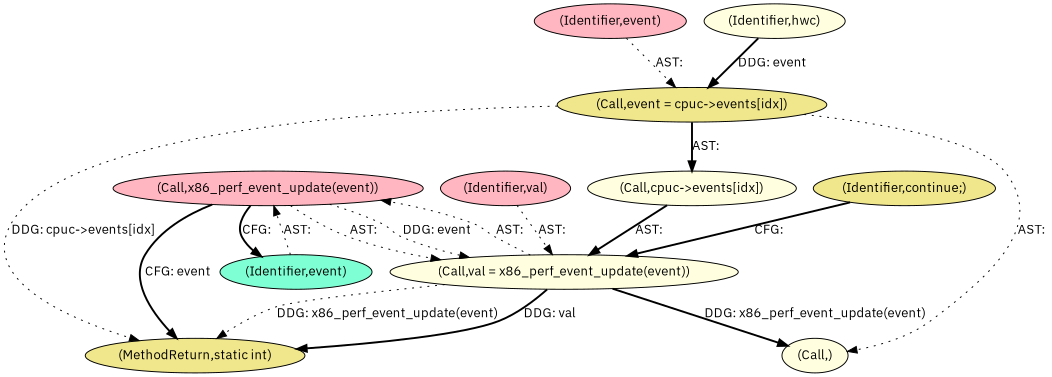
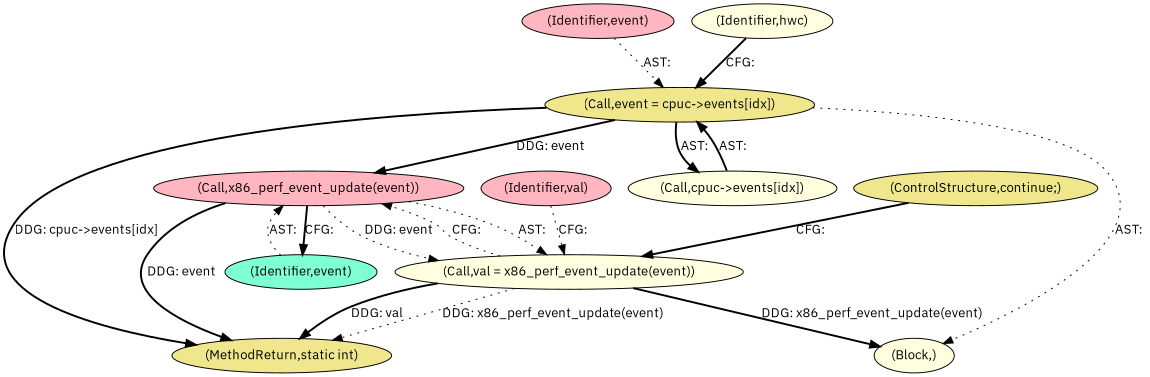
(773, 63) -> (742, 63)
(180, 143) -> (150, 154)
none -> (500, 145)
(904, 188) -> (976, 188)
(632, 227) -> (717, 149)
(511, 230) -> (468, 230)
(554, 230) -> (575, 230)
(178, 272) -> (182, 272)
(815, 356) -> (914, 356)
